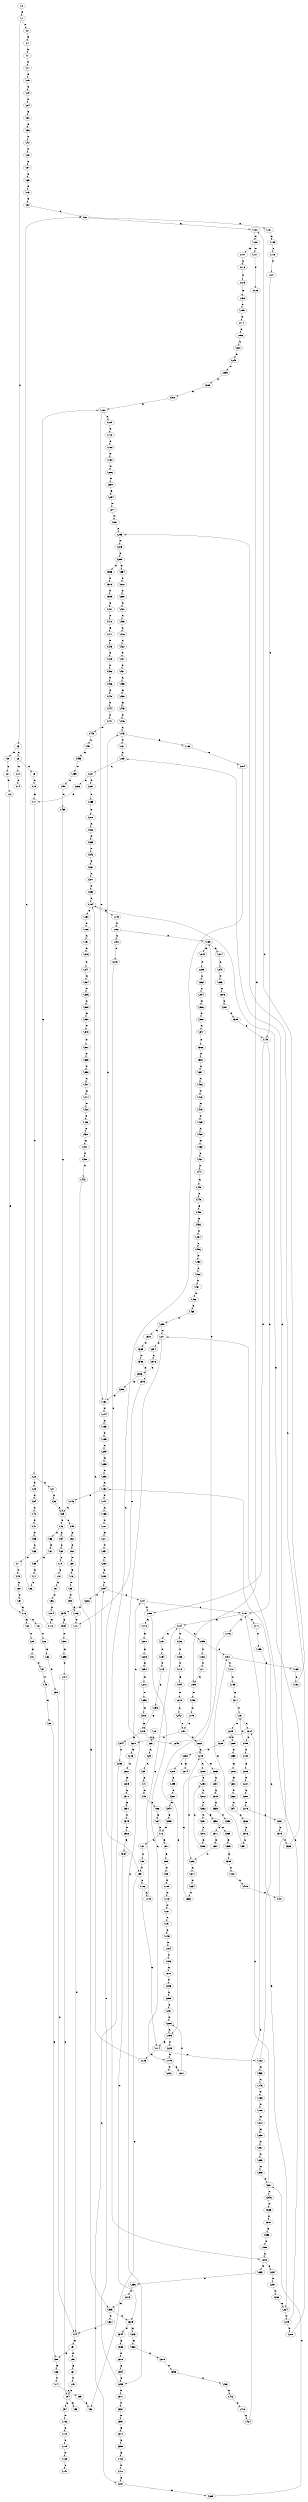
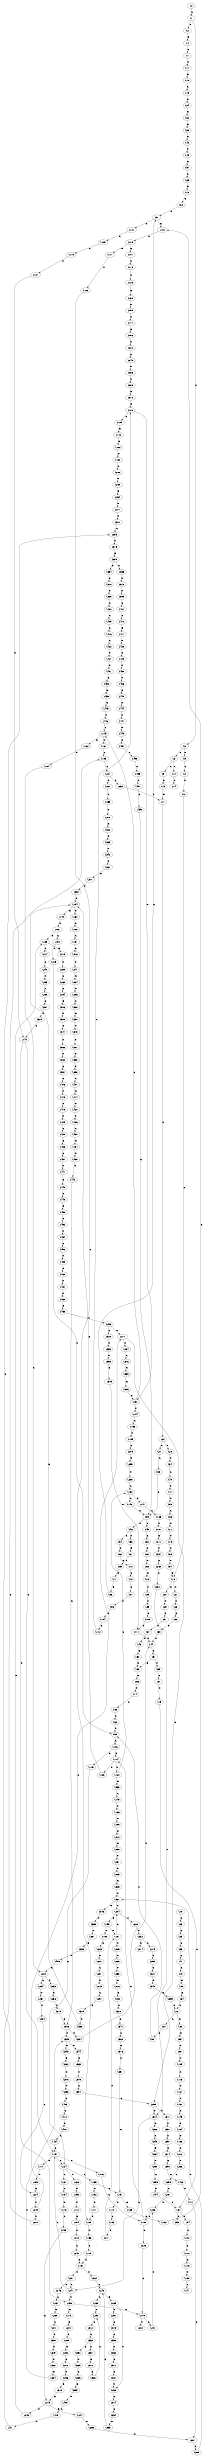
(134, 2144) -> (115, 1728)
